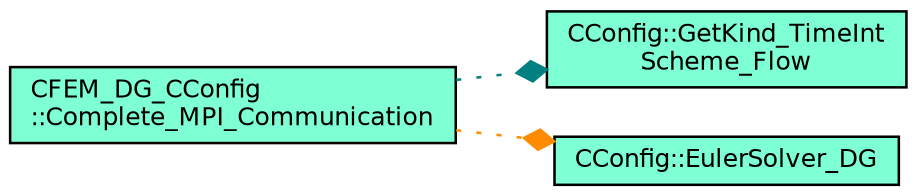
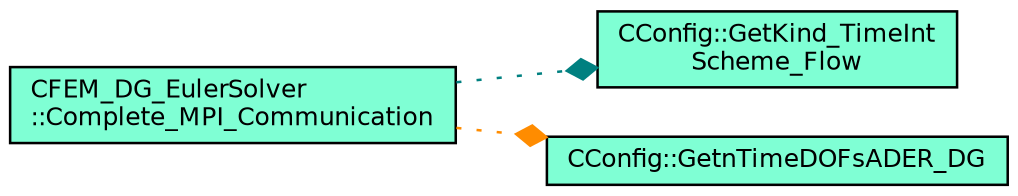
(233, 105) -> (233, 105)
(727, 161) -> (777, 161)
